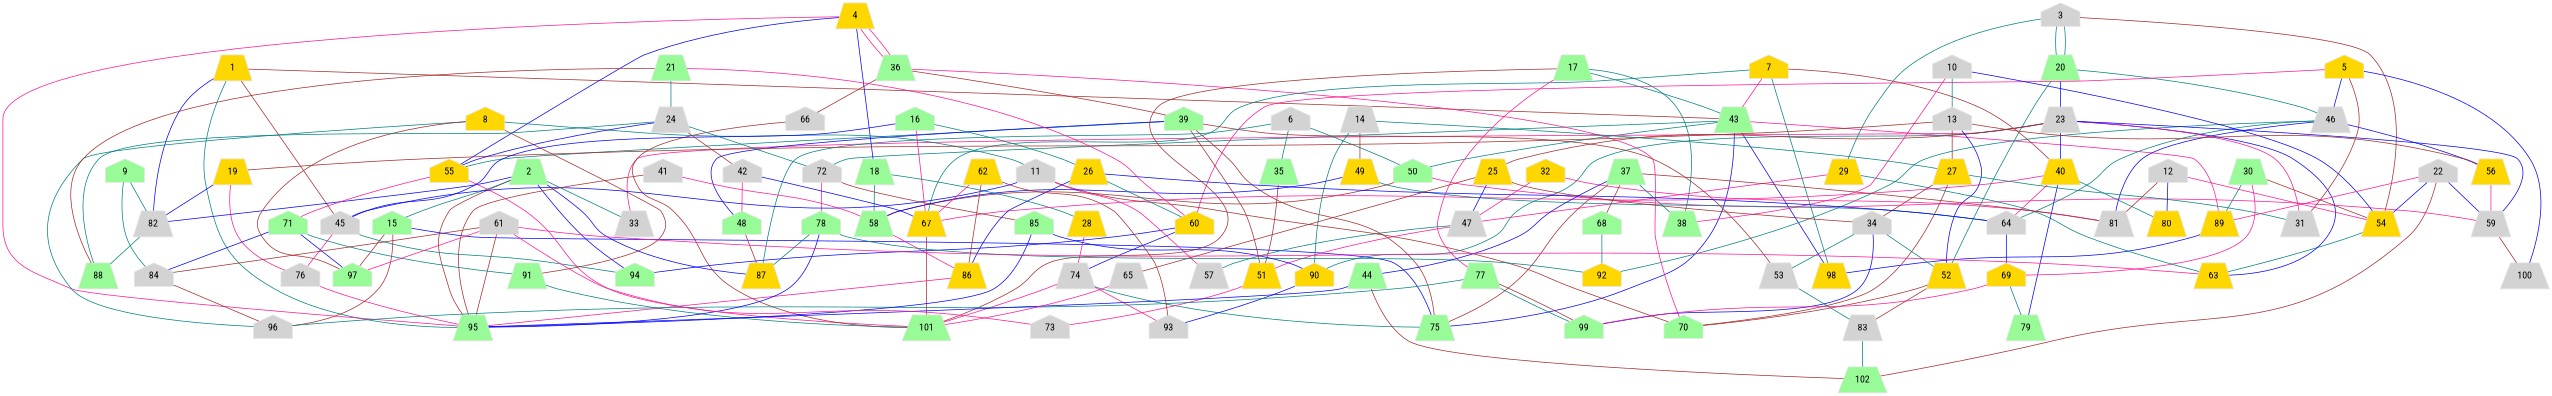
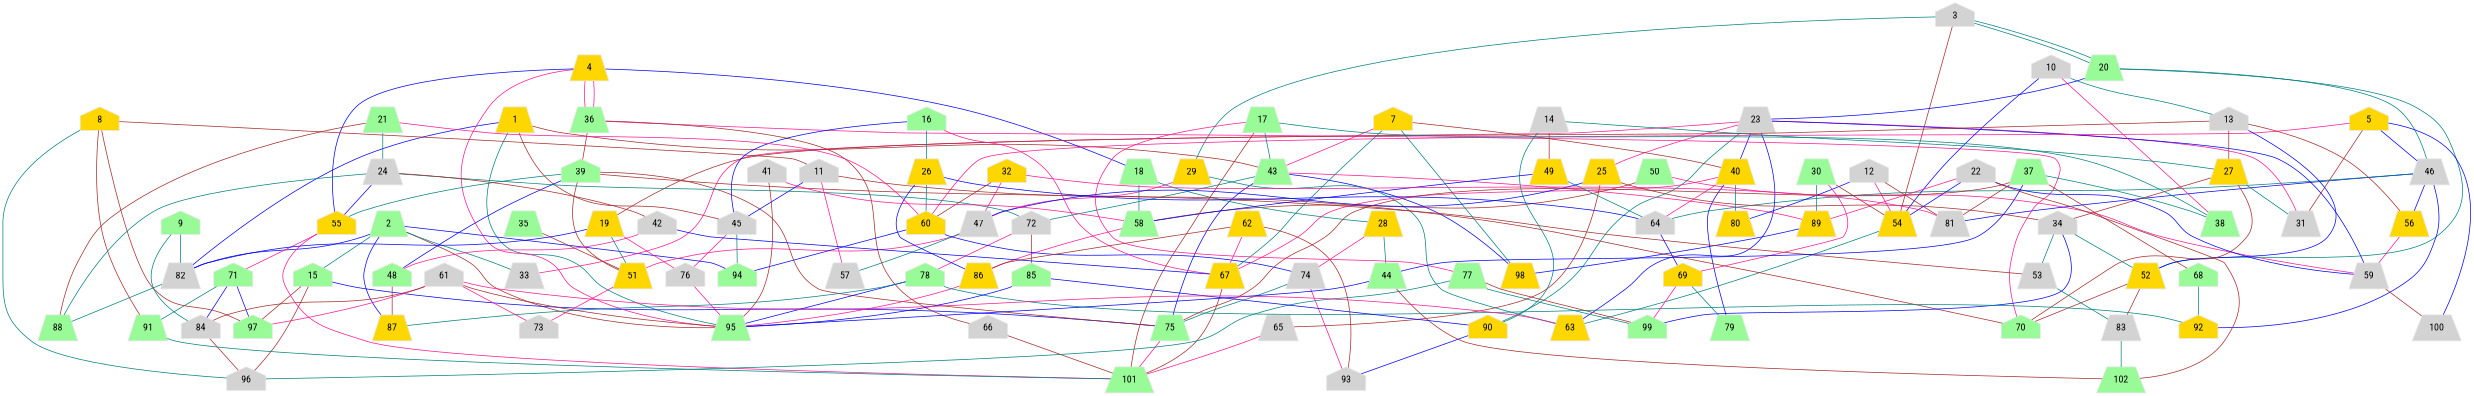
(1291, 120) -> none
(648, 133) -> (464, 139)
(1774, 136) -> (1667, 145)
(1544, 146) -> none
(1939, 155) -> (2367, 303)
(1413, 172) -> (1655, 172)
none -> (965, 198)
none -> (616, 246)
none -> (1385, 250)
(1006, 302) -> (1150, 354)
